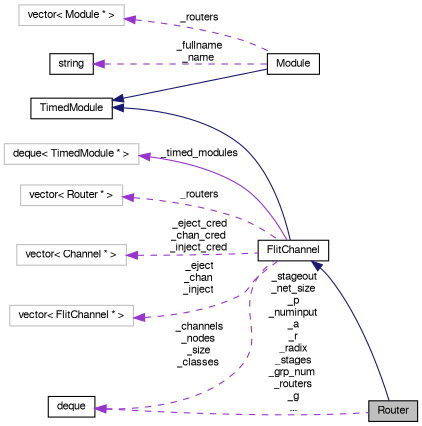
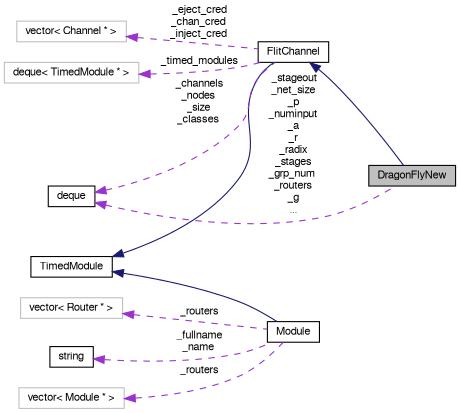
(230, 180) -> (206, 71)
(209, 209) -> (200, 322)
(72, 316) -> none
(393, 411) -> (412, 176)
